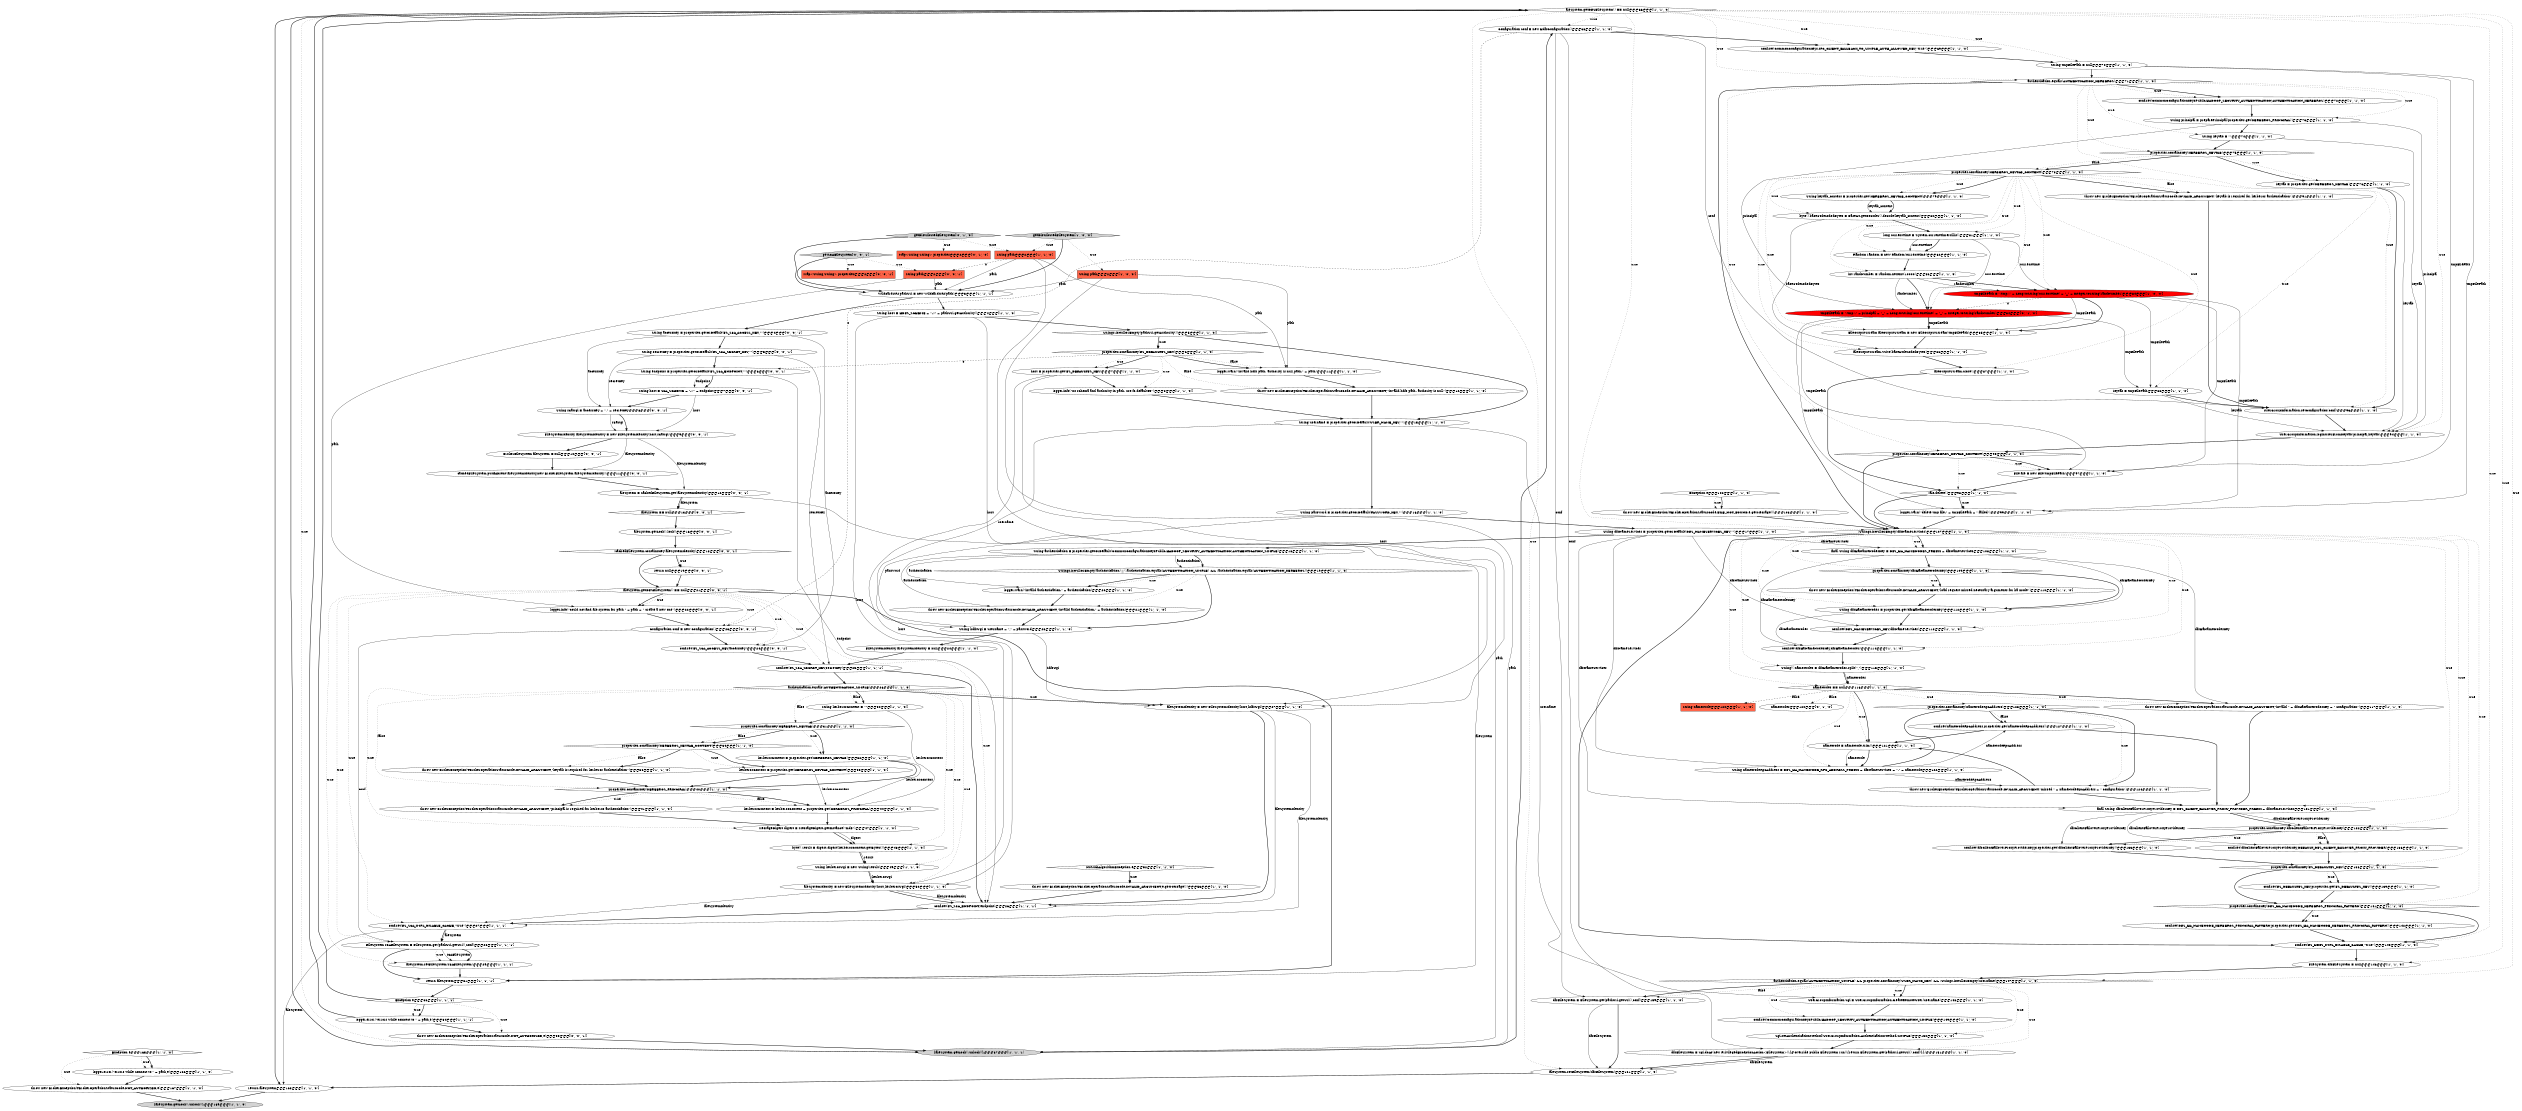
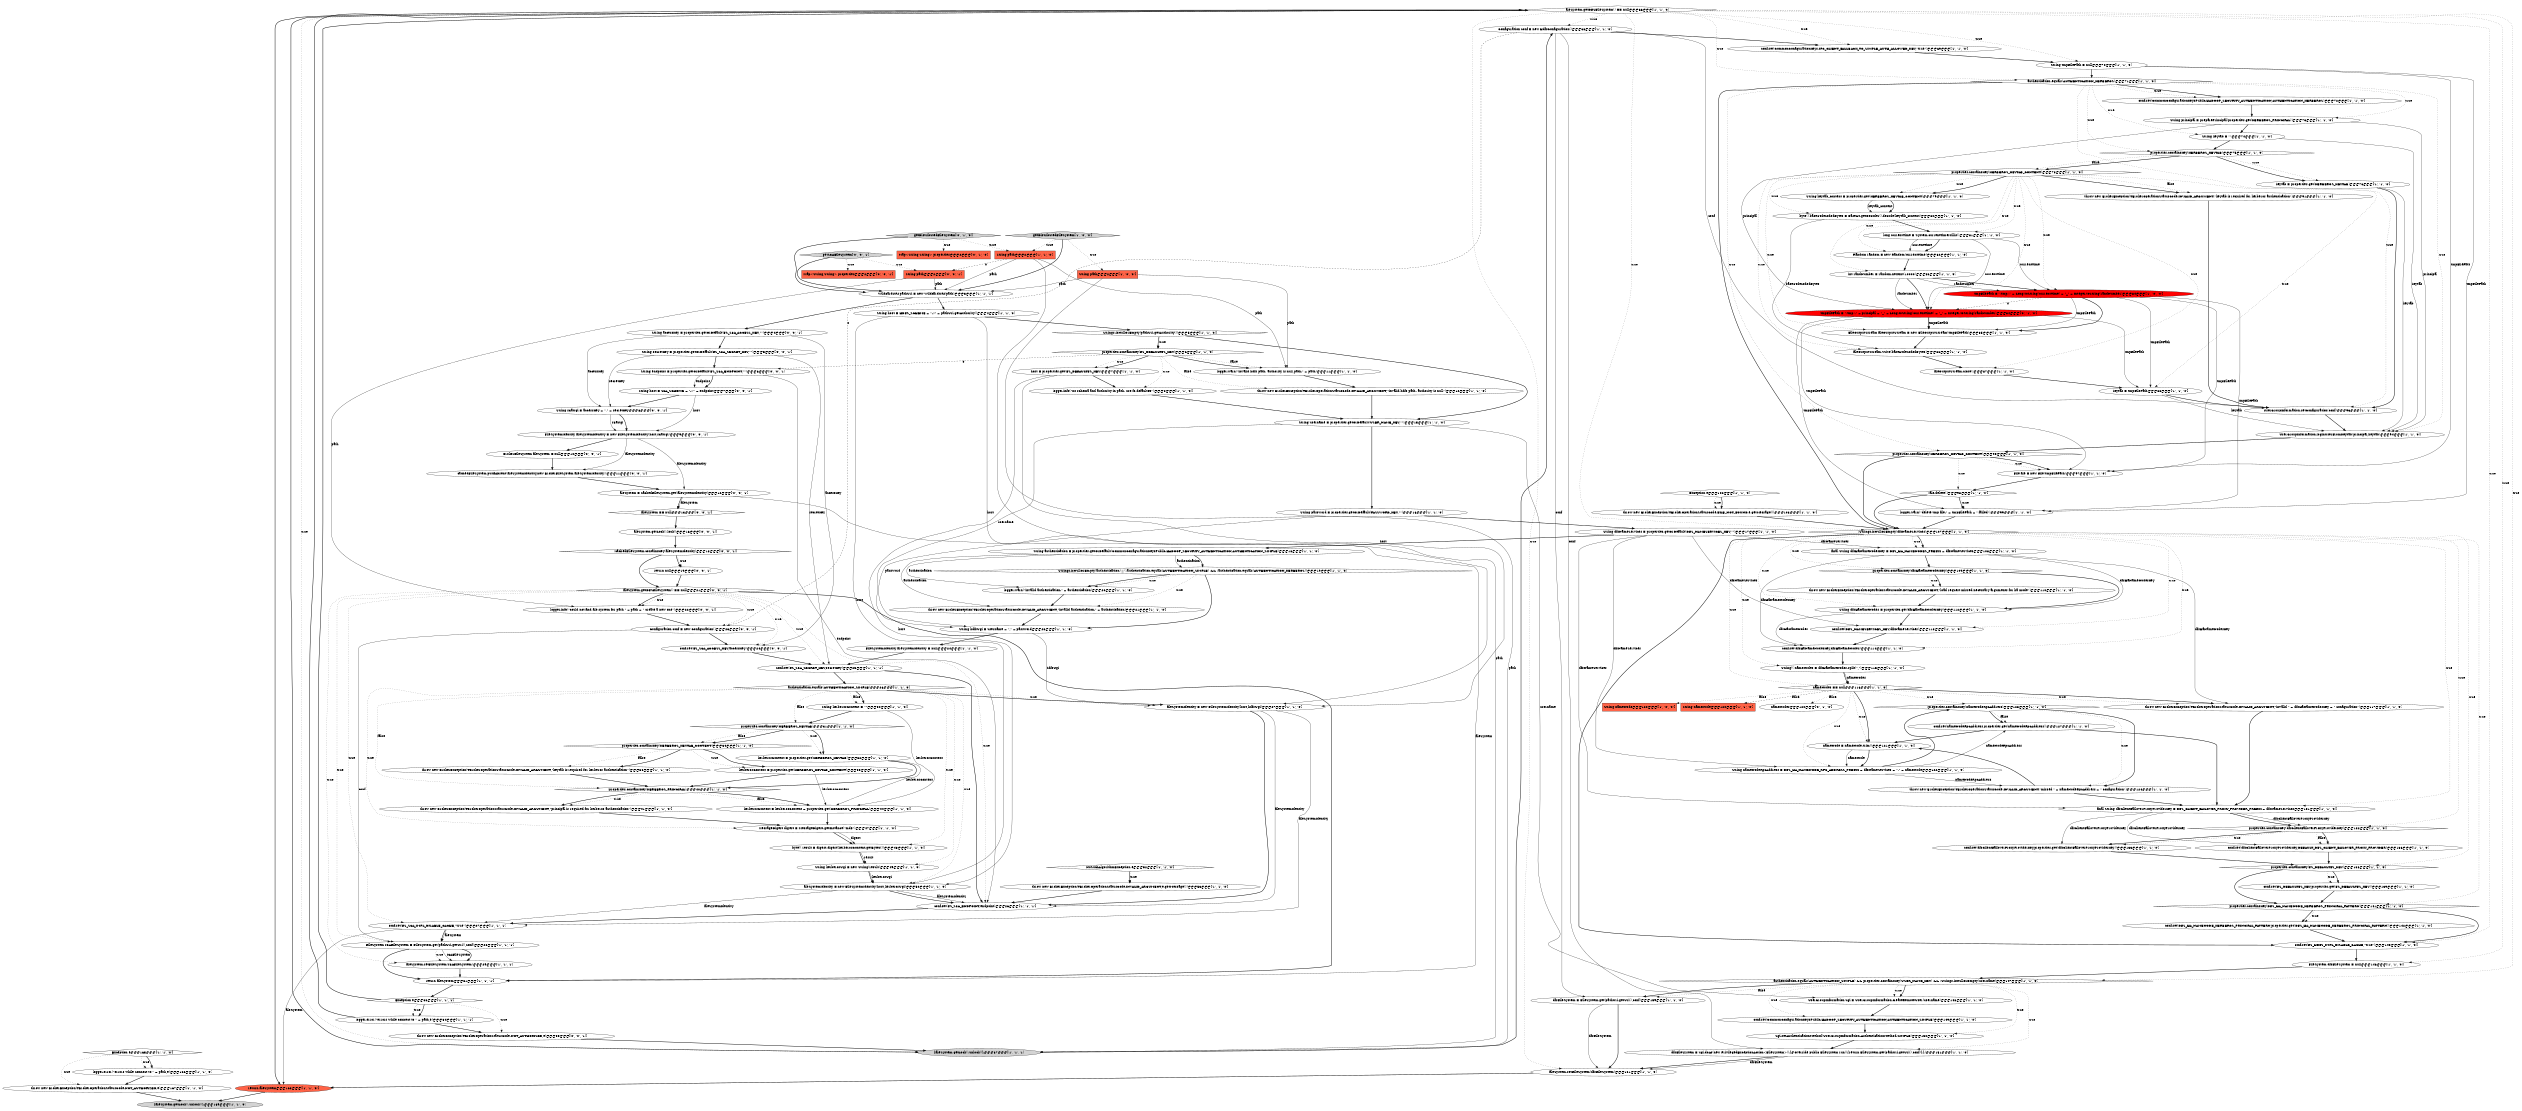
(1828, 430) -> (2061, 381)
none -> (1640, 707)
(284, 1088) -> (284, 1088)
